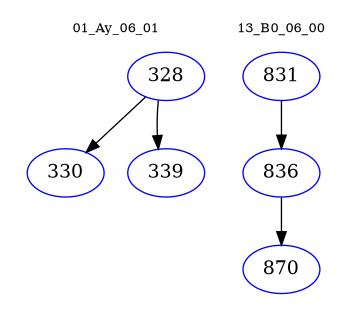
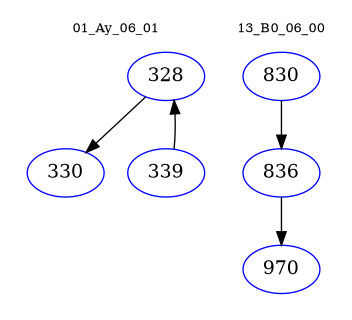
(281, 76) -> (281, 76)
(157, 118) -> (175, 132)
(281, 269) -> (281, 269)
